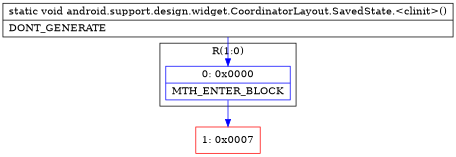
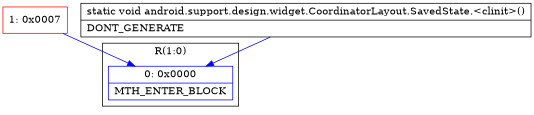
(228, 111) -> (95, 48)
